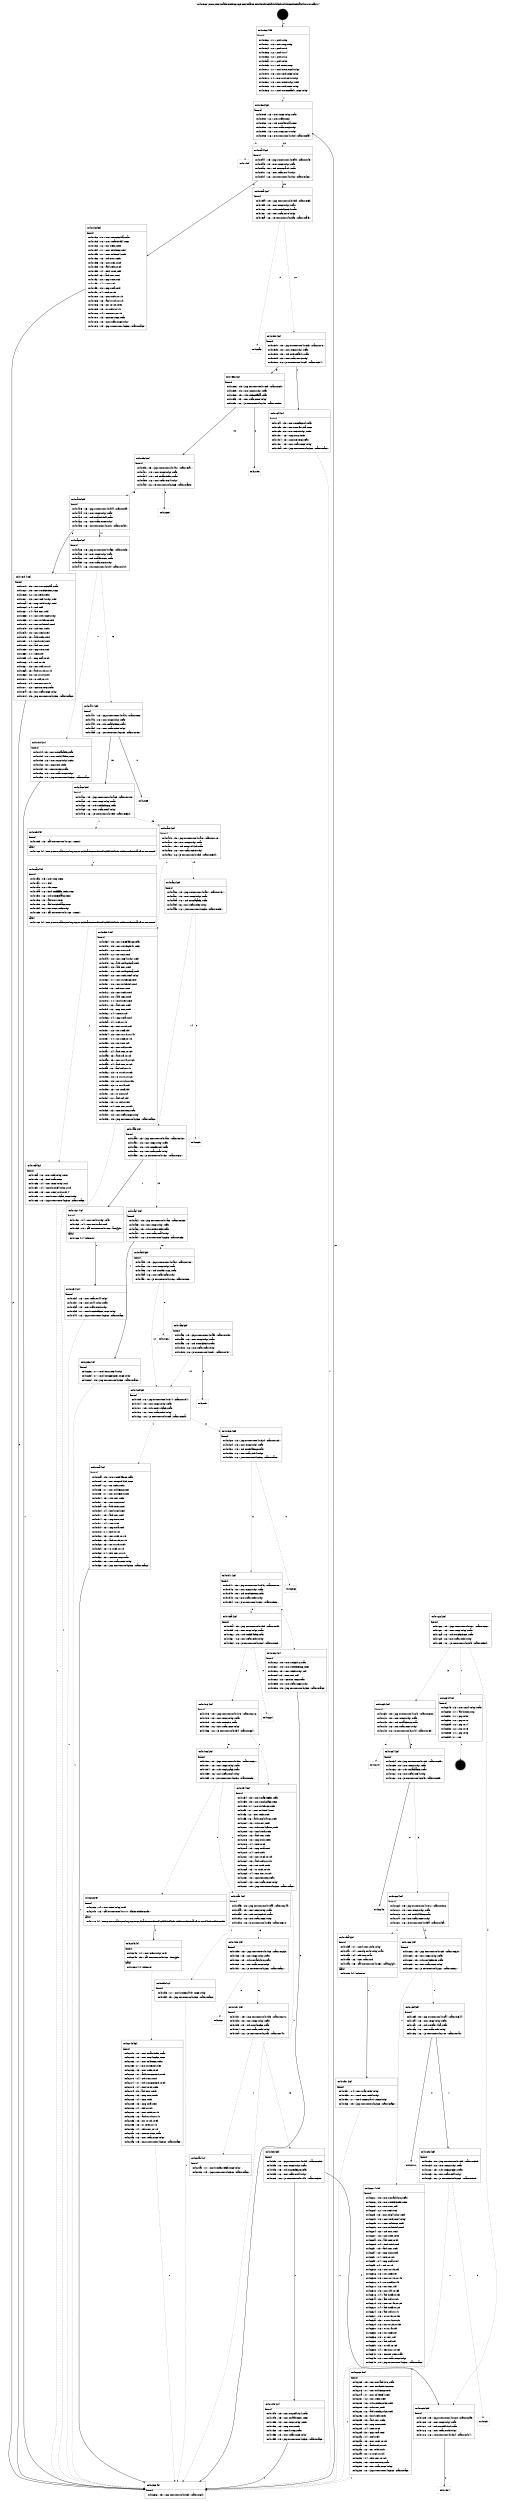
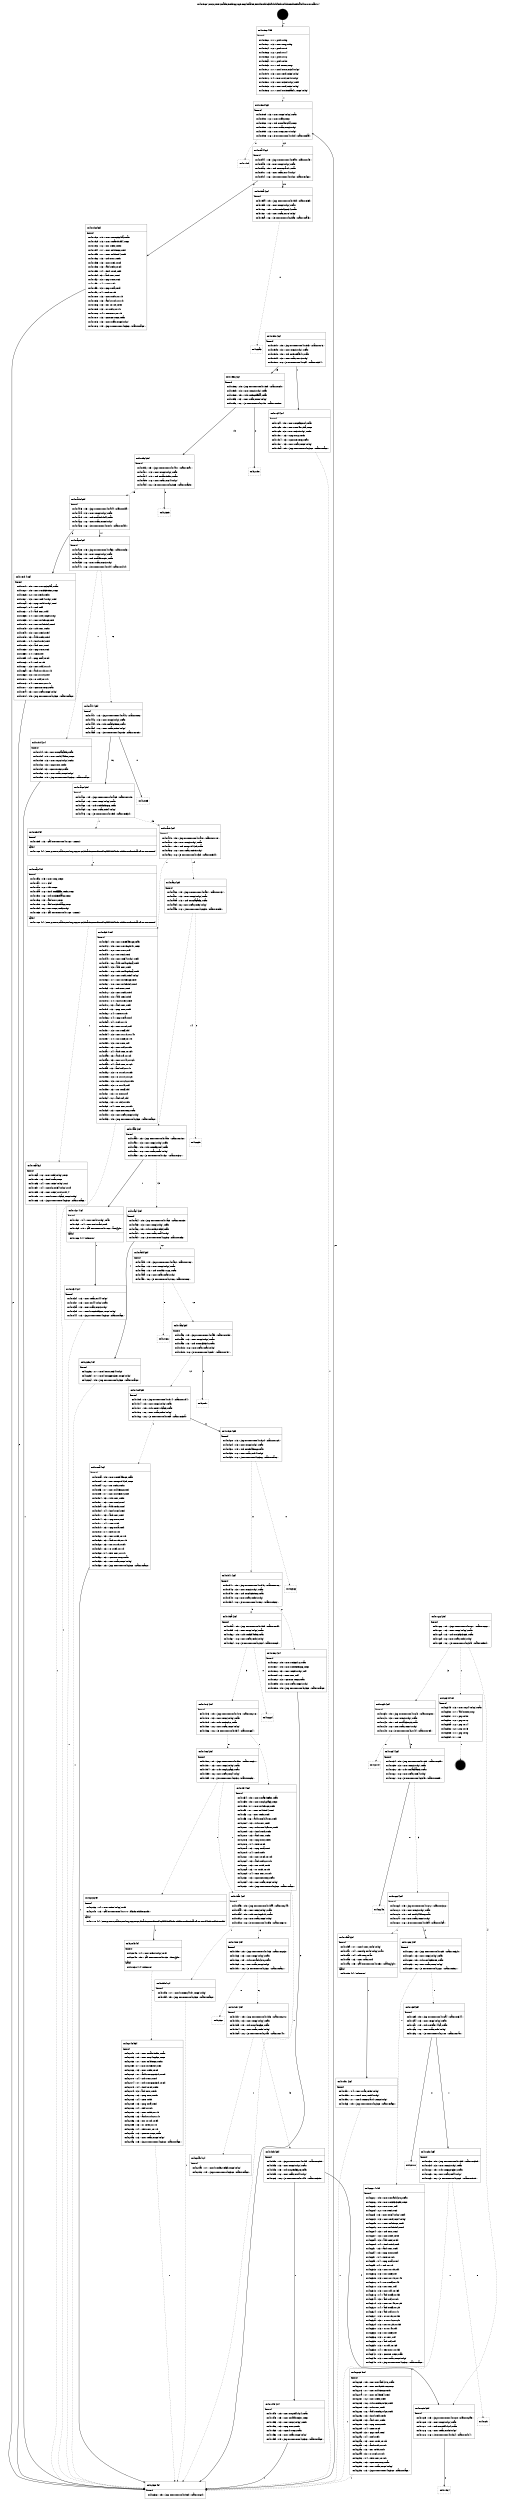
(289, 276) -> none
(276, 370) -> (276, 370)
(152, 1334) -> (182, 1302)
(204, 1425) -> (204, 1425)
